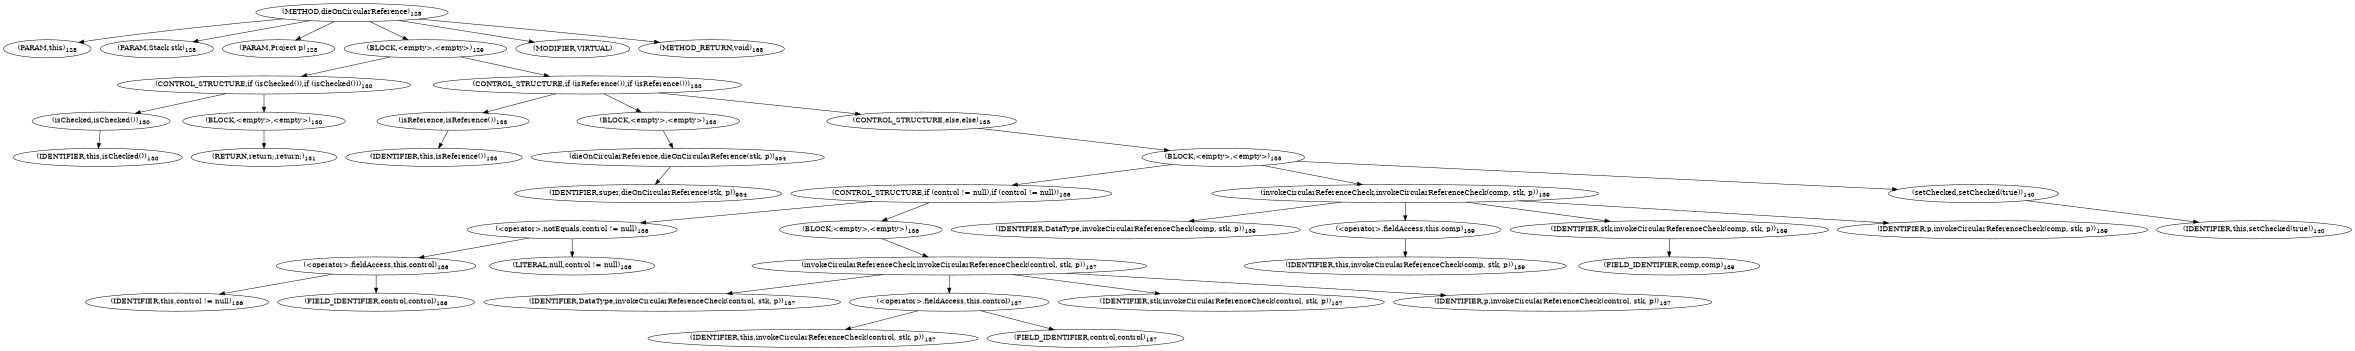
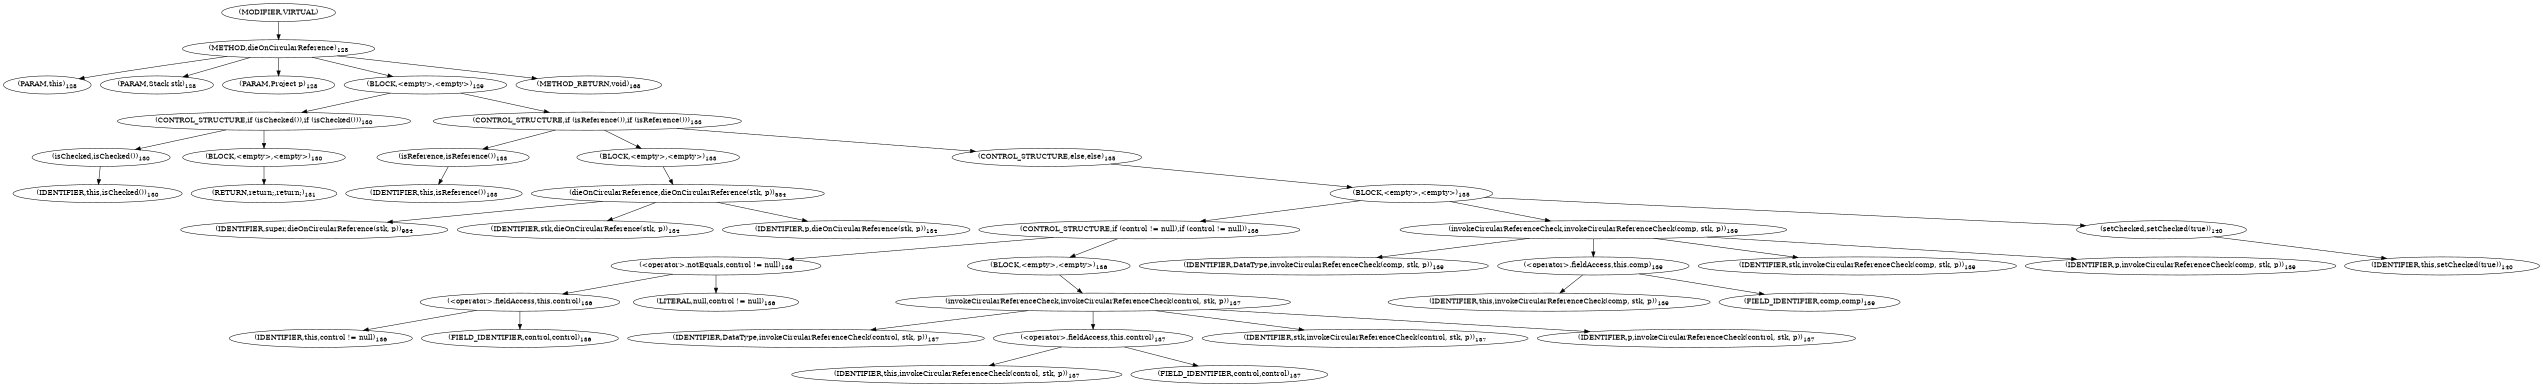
(464, 31) -> (279, 28)
none -> (585, 230)
none -> (846, 230)
(1669, 245) -> (1699, 284)
